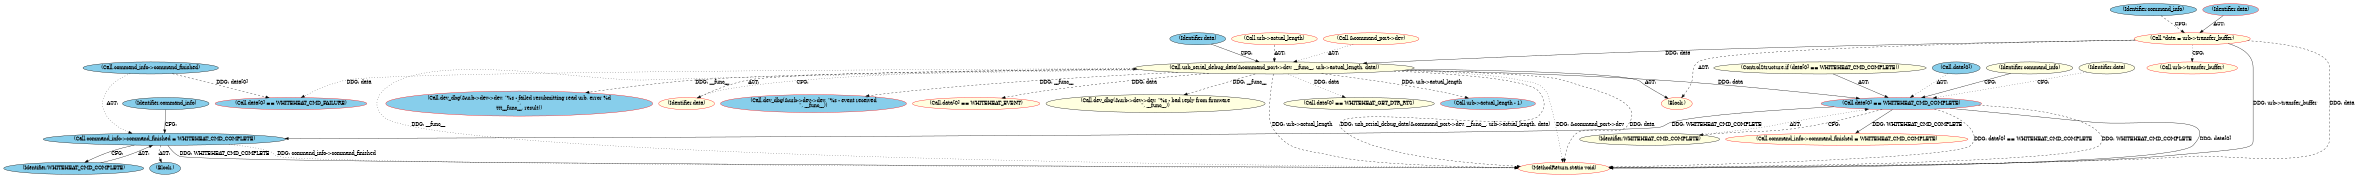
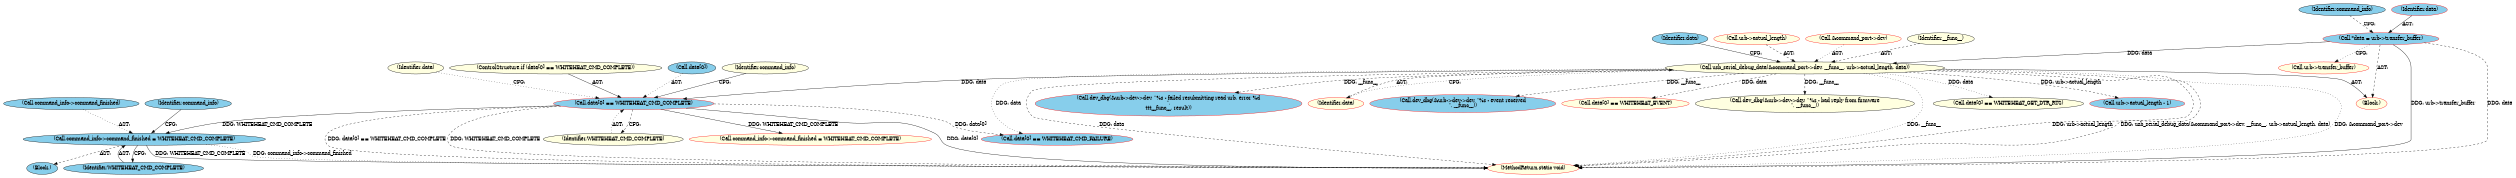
none -> (1941, 39)
(2192, 39) -> (2381, 39)
(219, 85) -> (859, 109)
